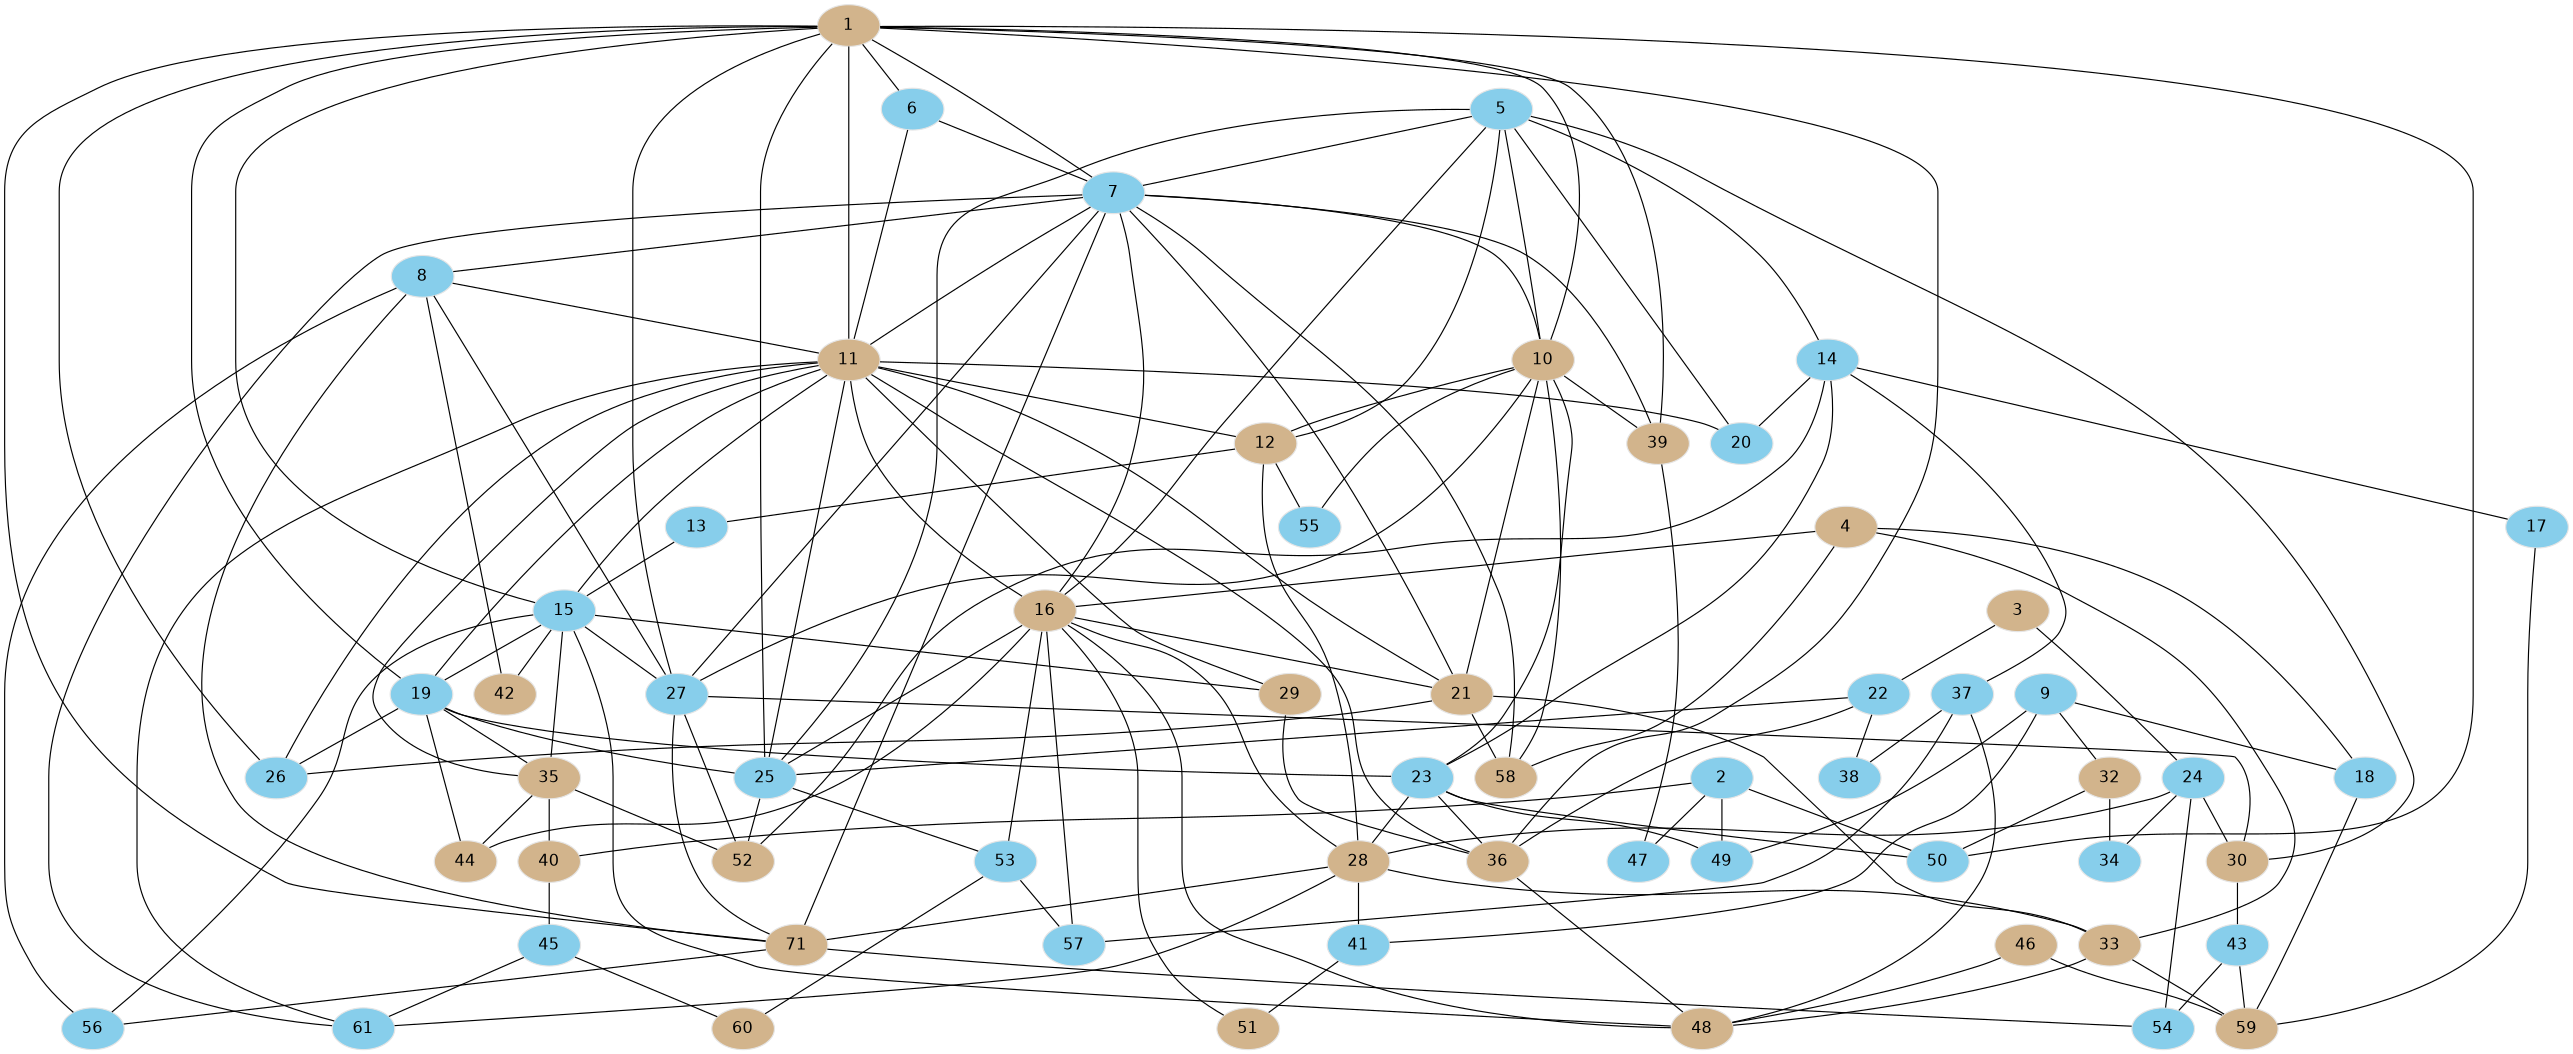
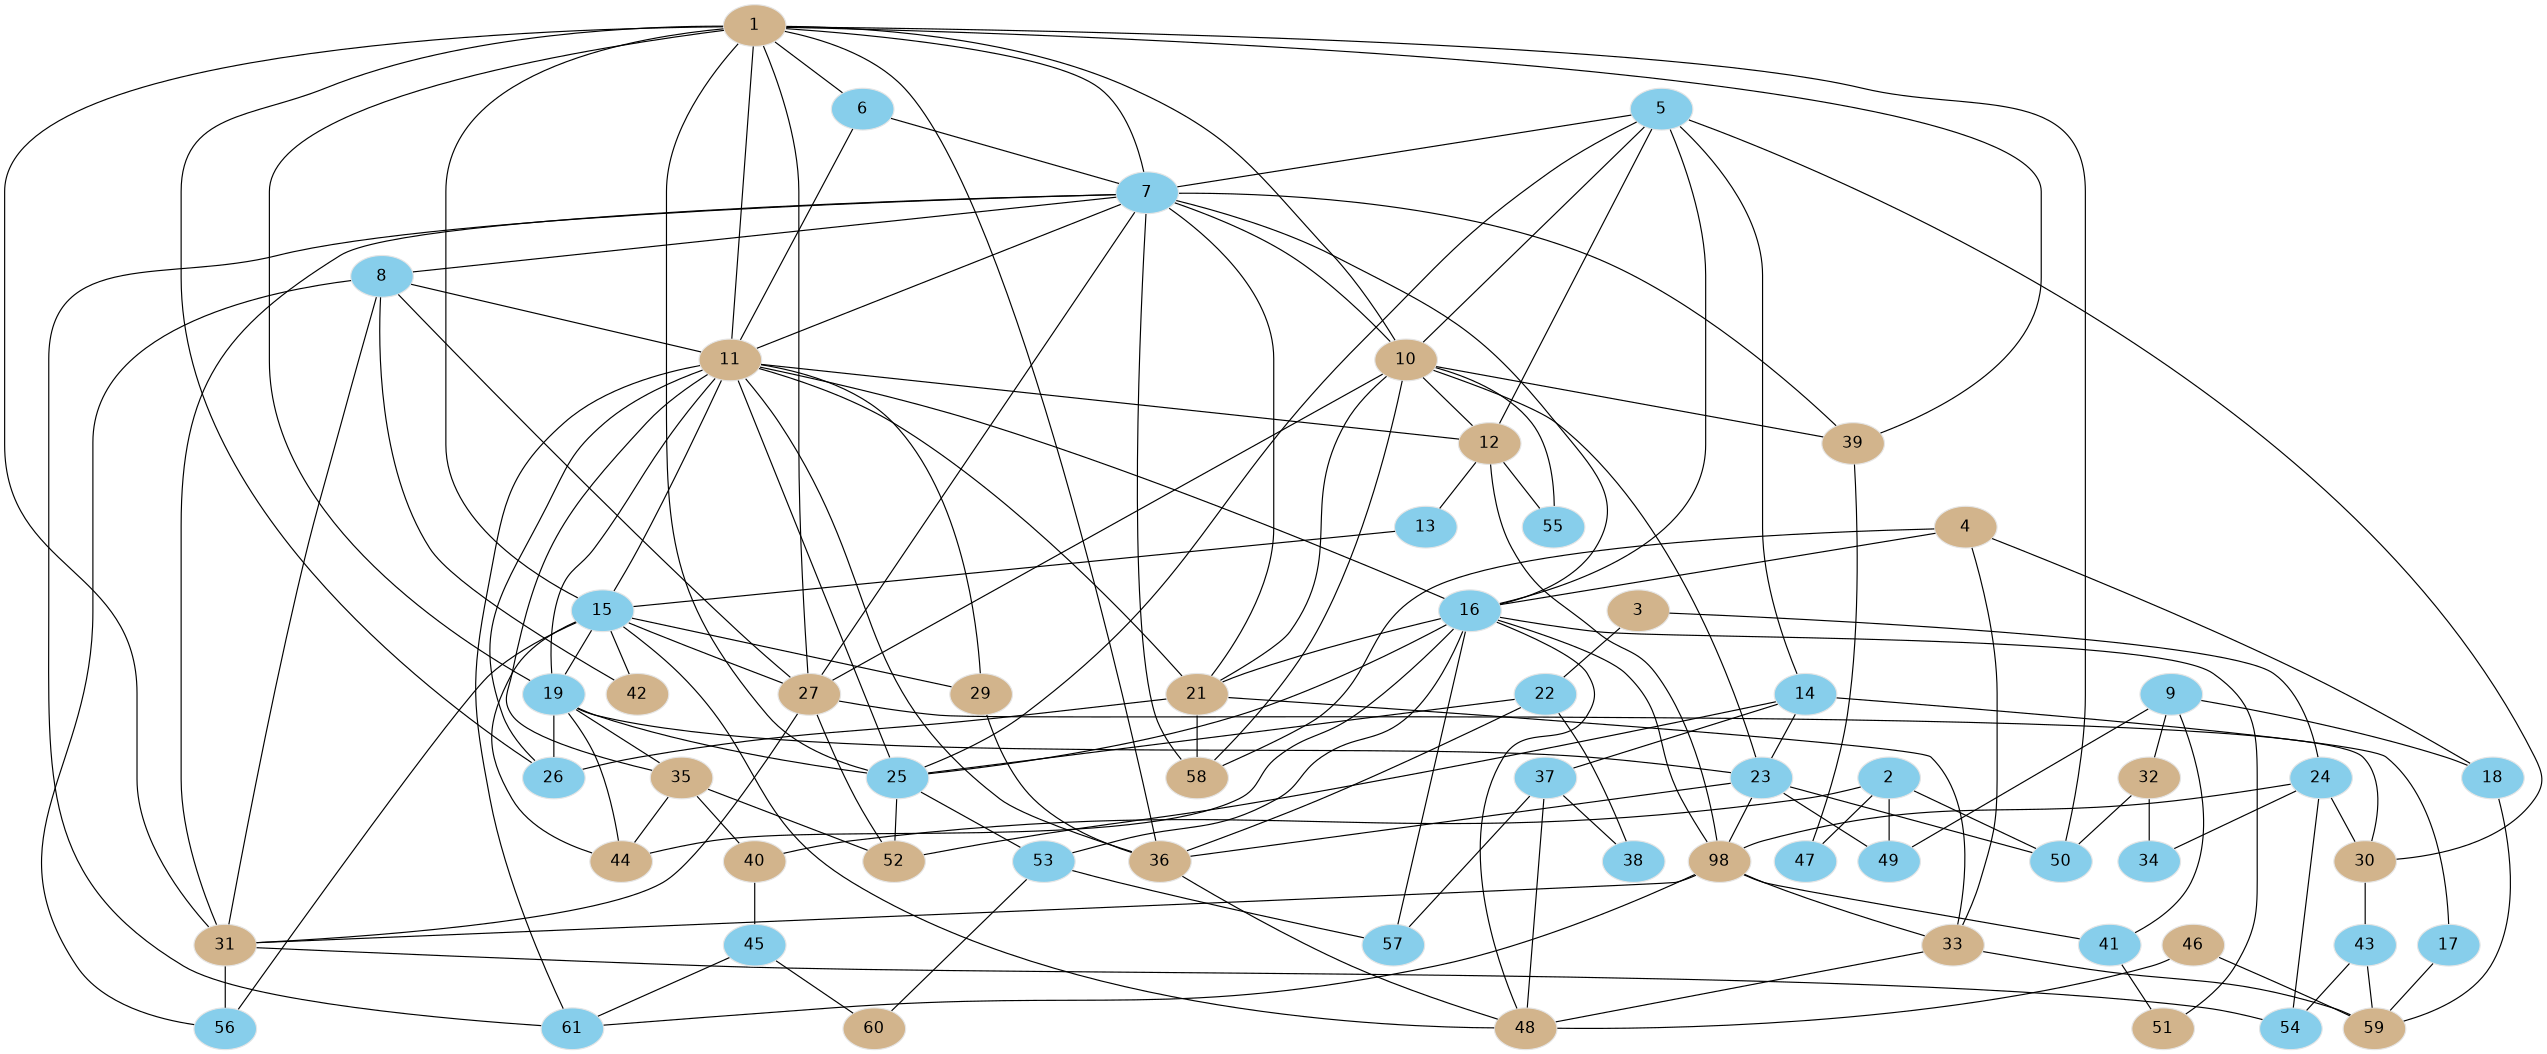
(1742, 444) -> none
(1045, 611) -> (1470, 611)
(557, 694) -> (492, 744)
(677, 694) -> (809, 694)
(1358, 862) -> (1720, 862)
(797, 945) -> (225, 945)
